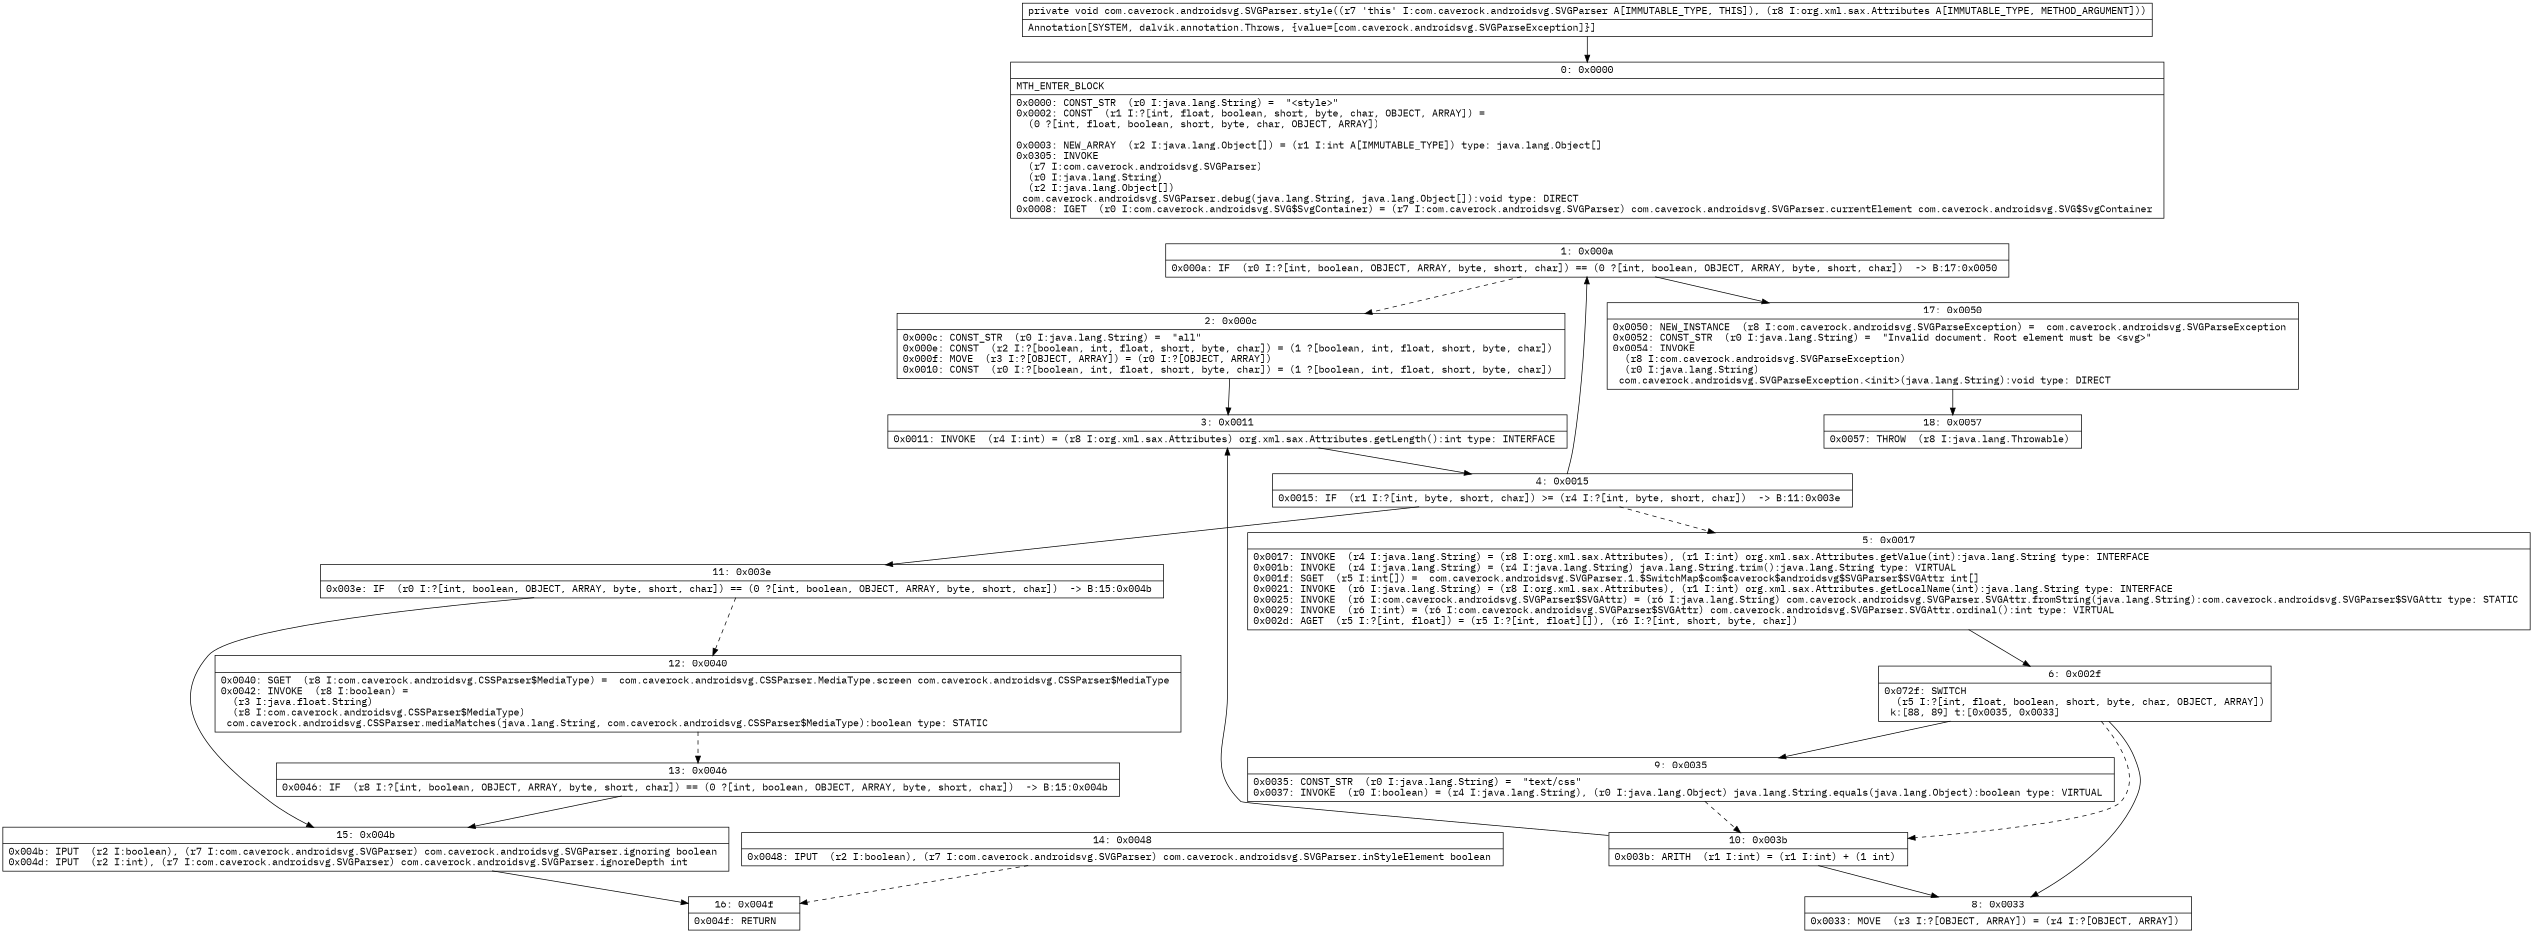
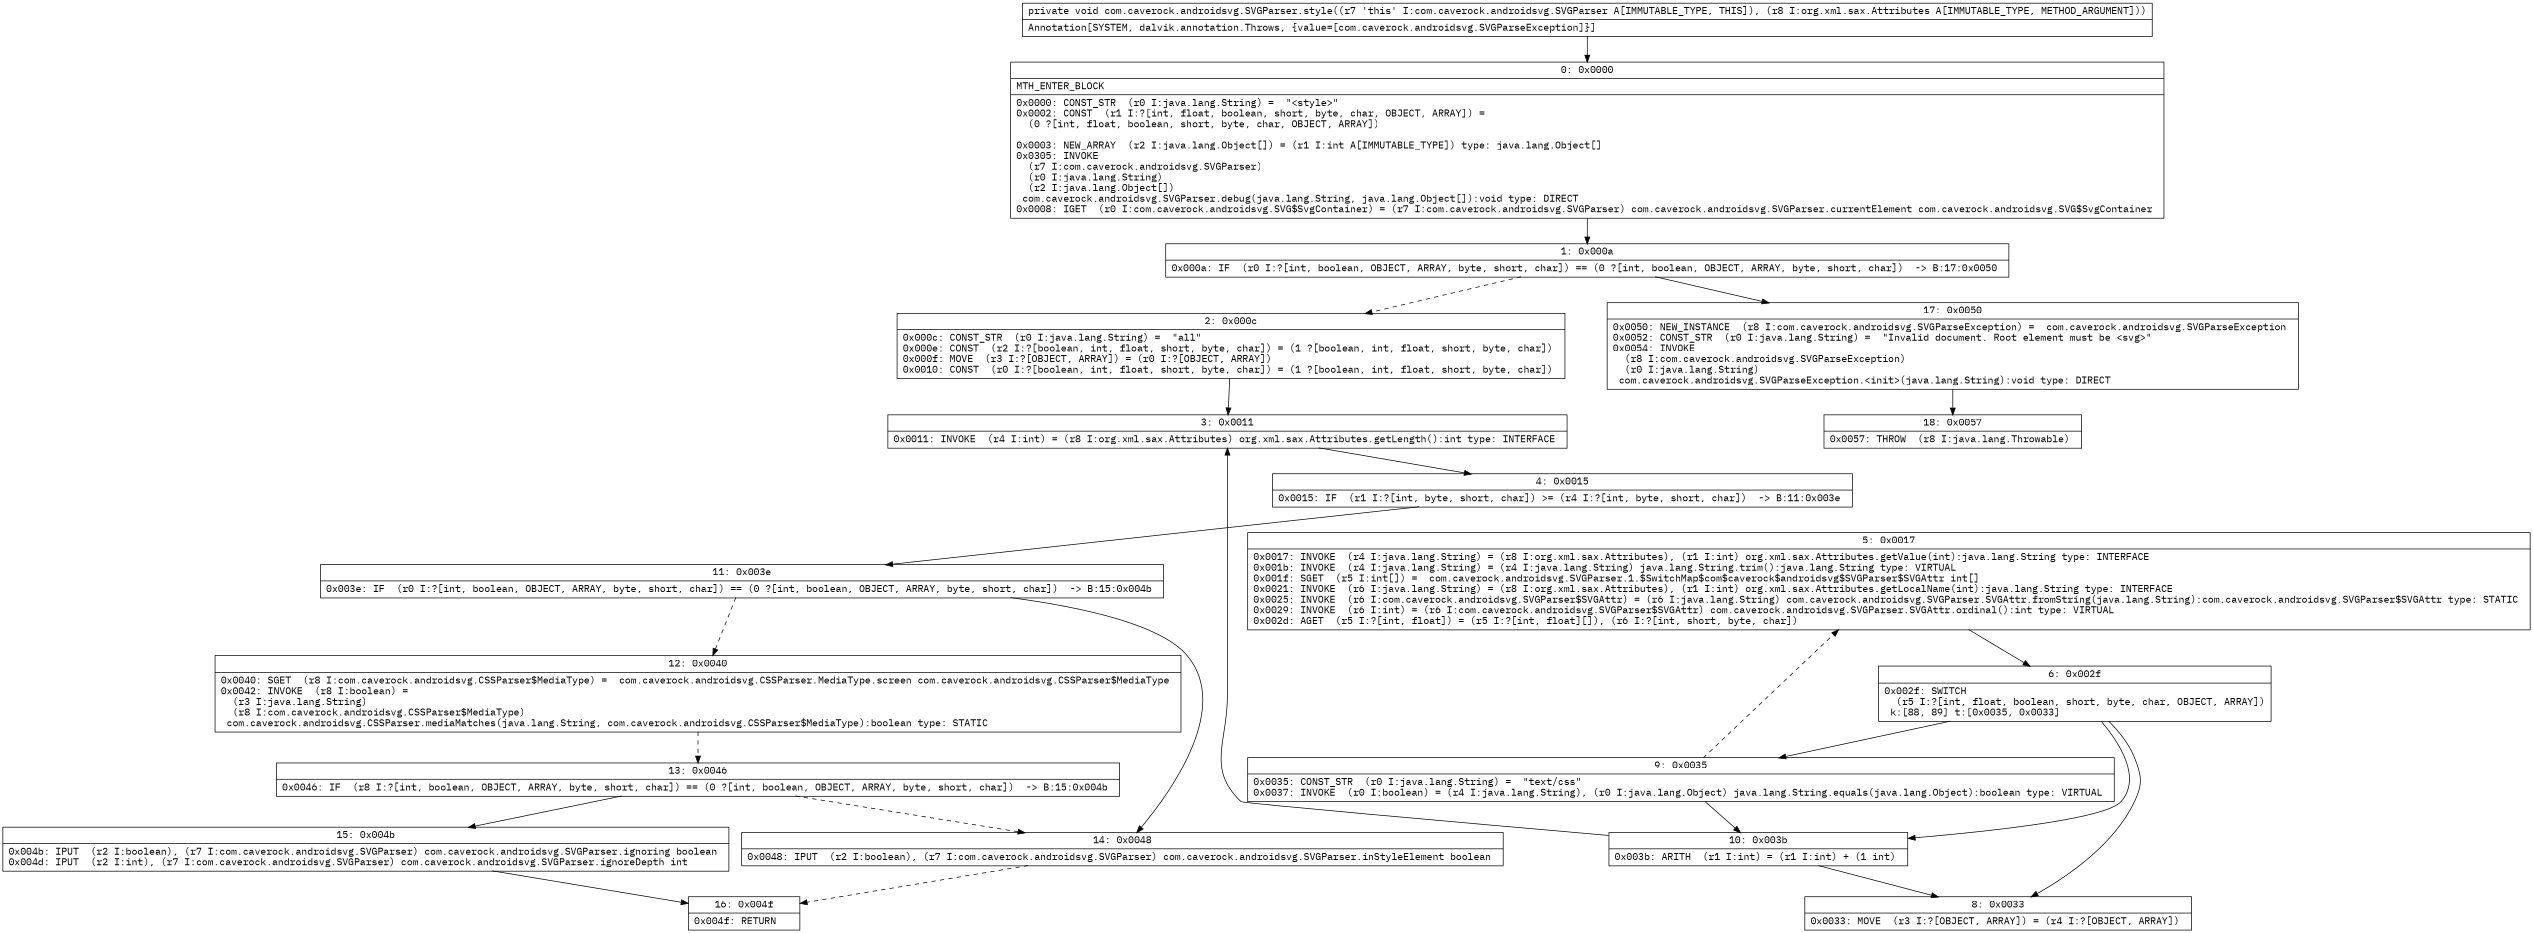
(1581, 380) -> (1587, 228)
(1664, 519) -> (1768, 696)
(258, 635) -> (1188, 657)
(1932, 691) -> (1932, 691)
(297, 702) -> (294, 702)
none -> (907, 814)
(1720, 815) -> (1720, 815)
(2064, 820) -> (2064, 820)
